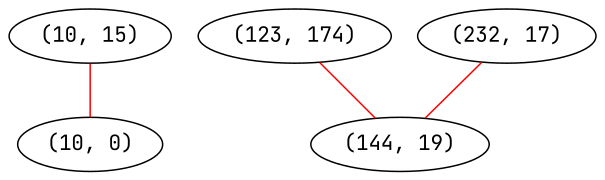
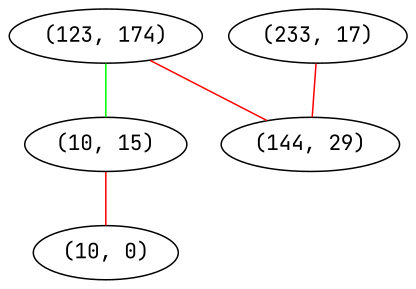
(507, 36) -> (318, 36)
none -> (106, 90)
(400, 144) -> (310, 144)
